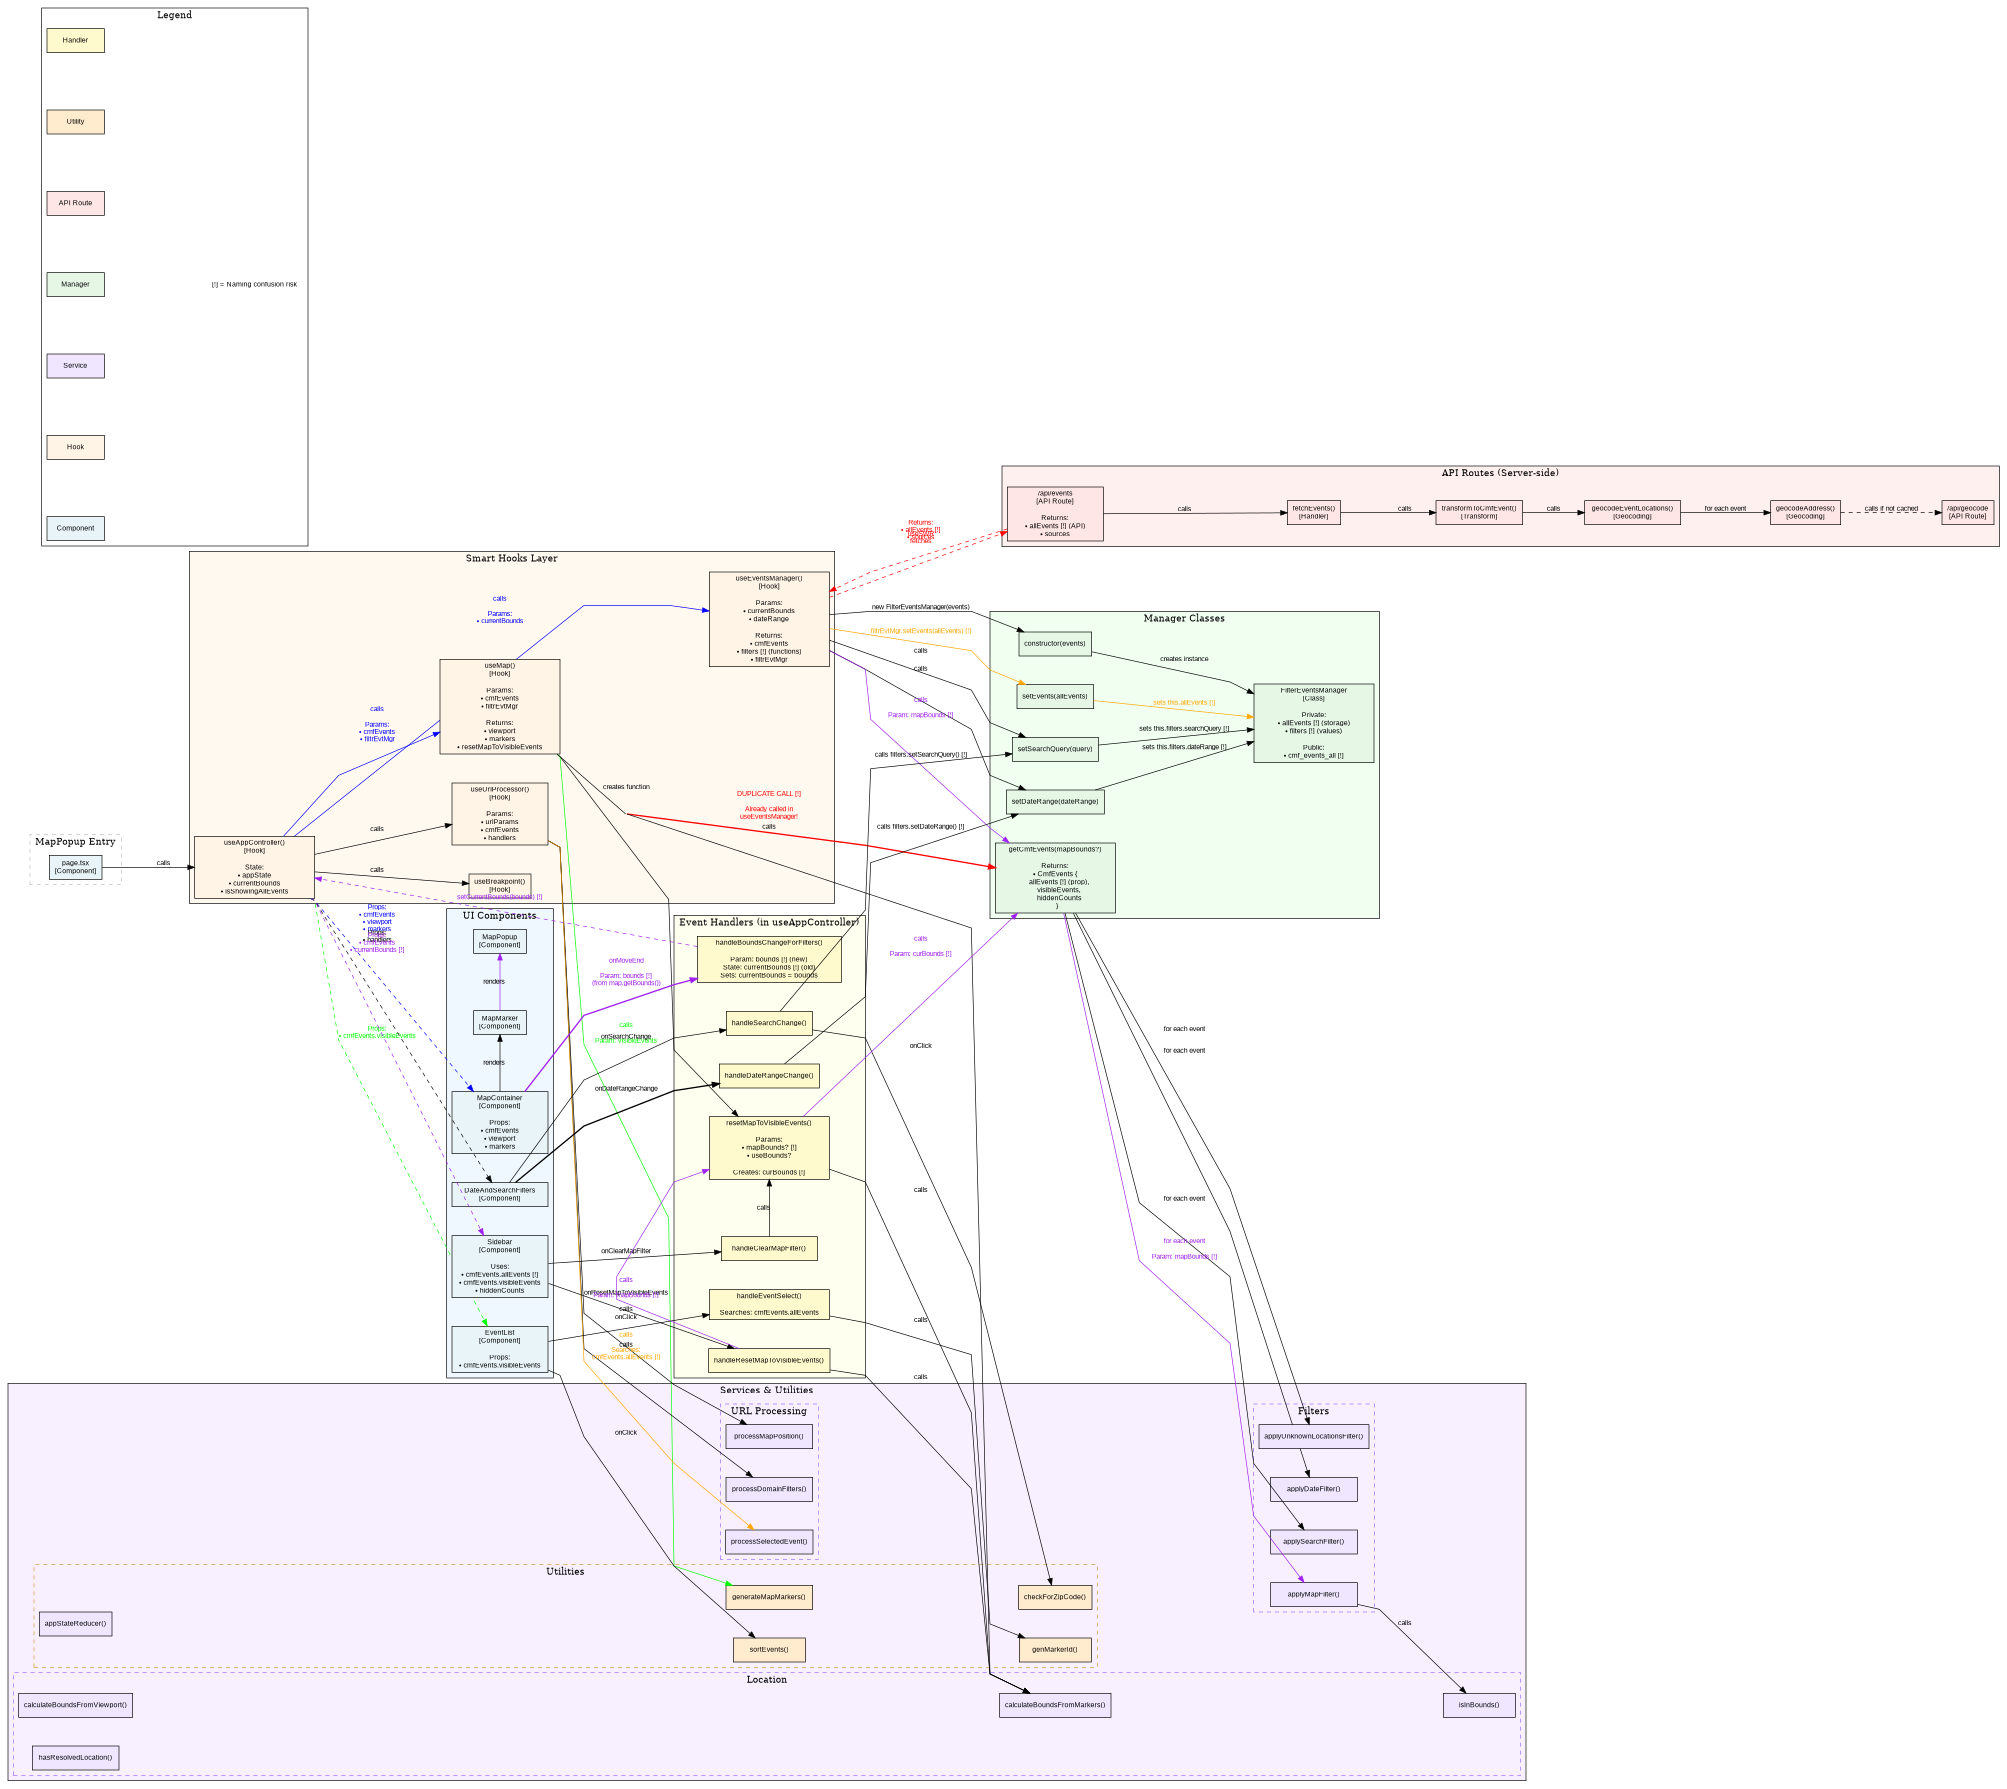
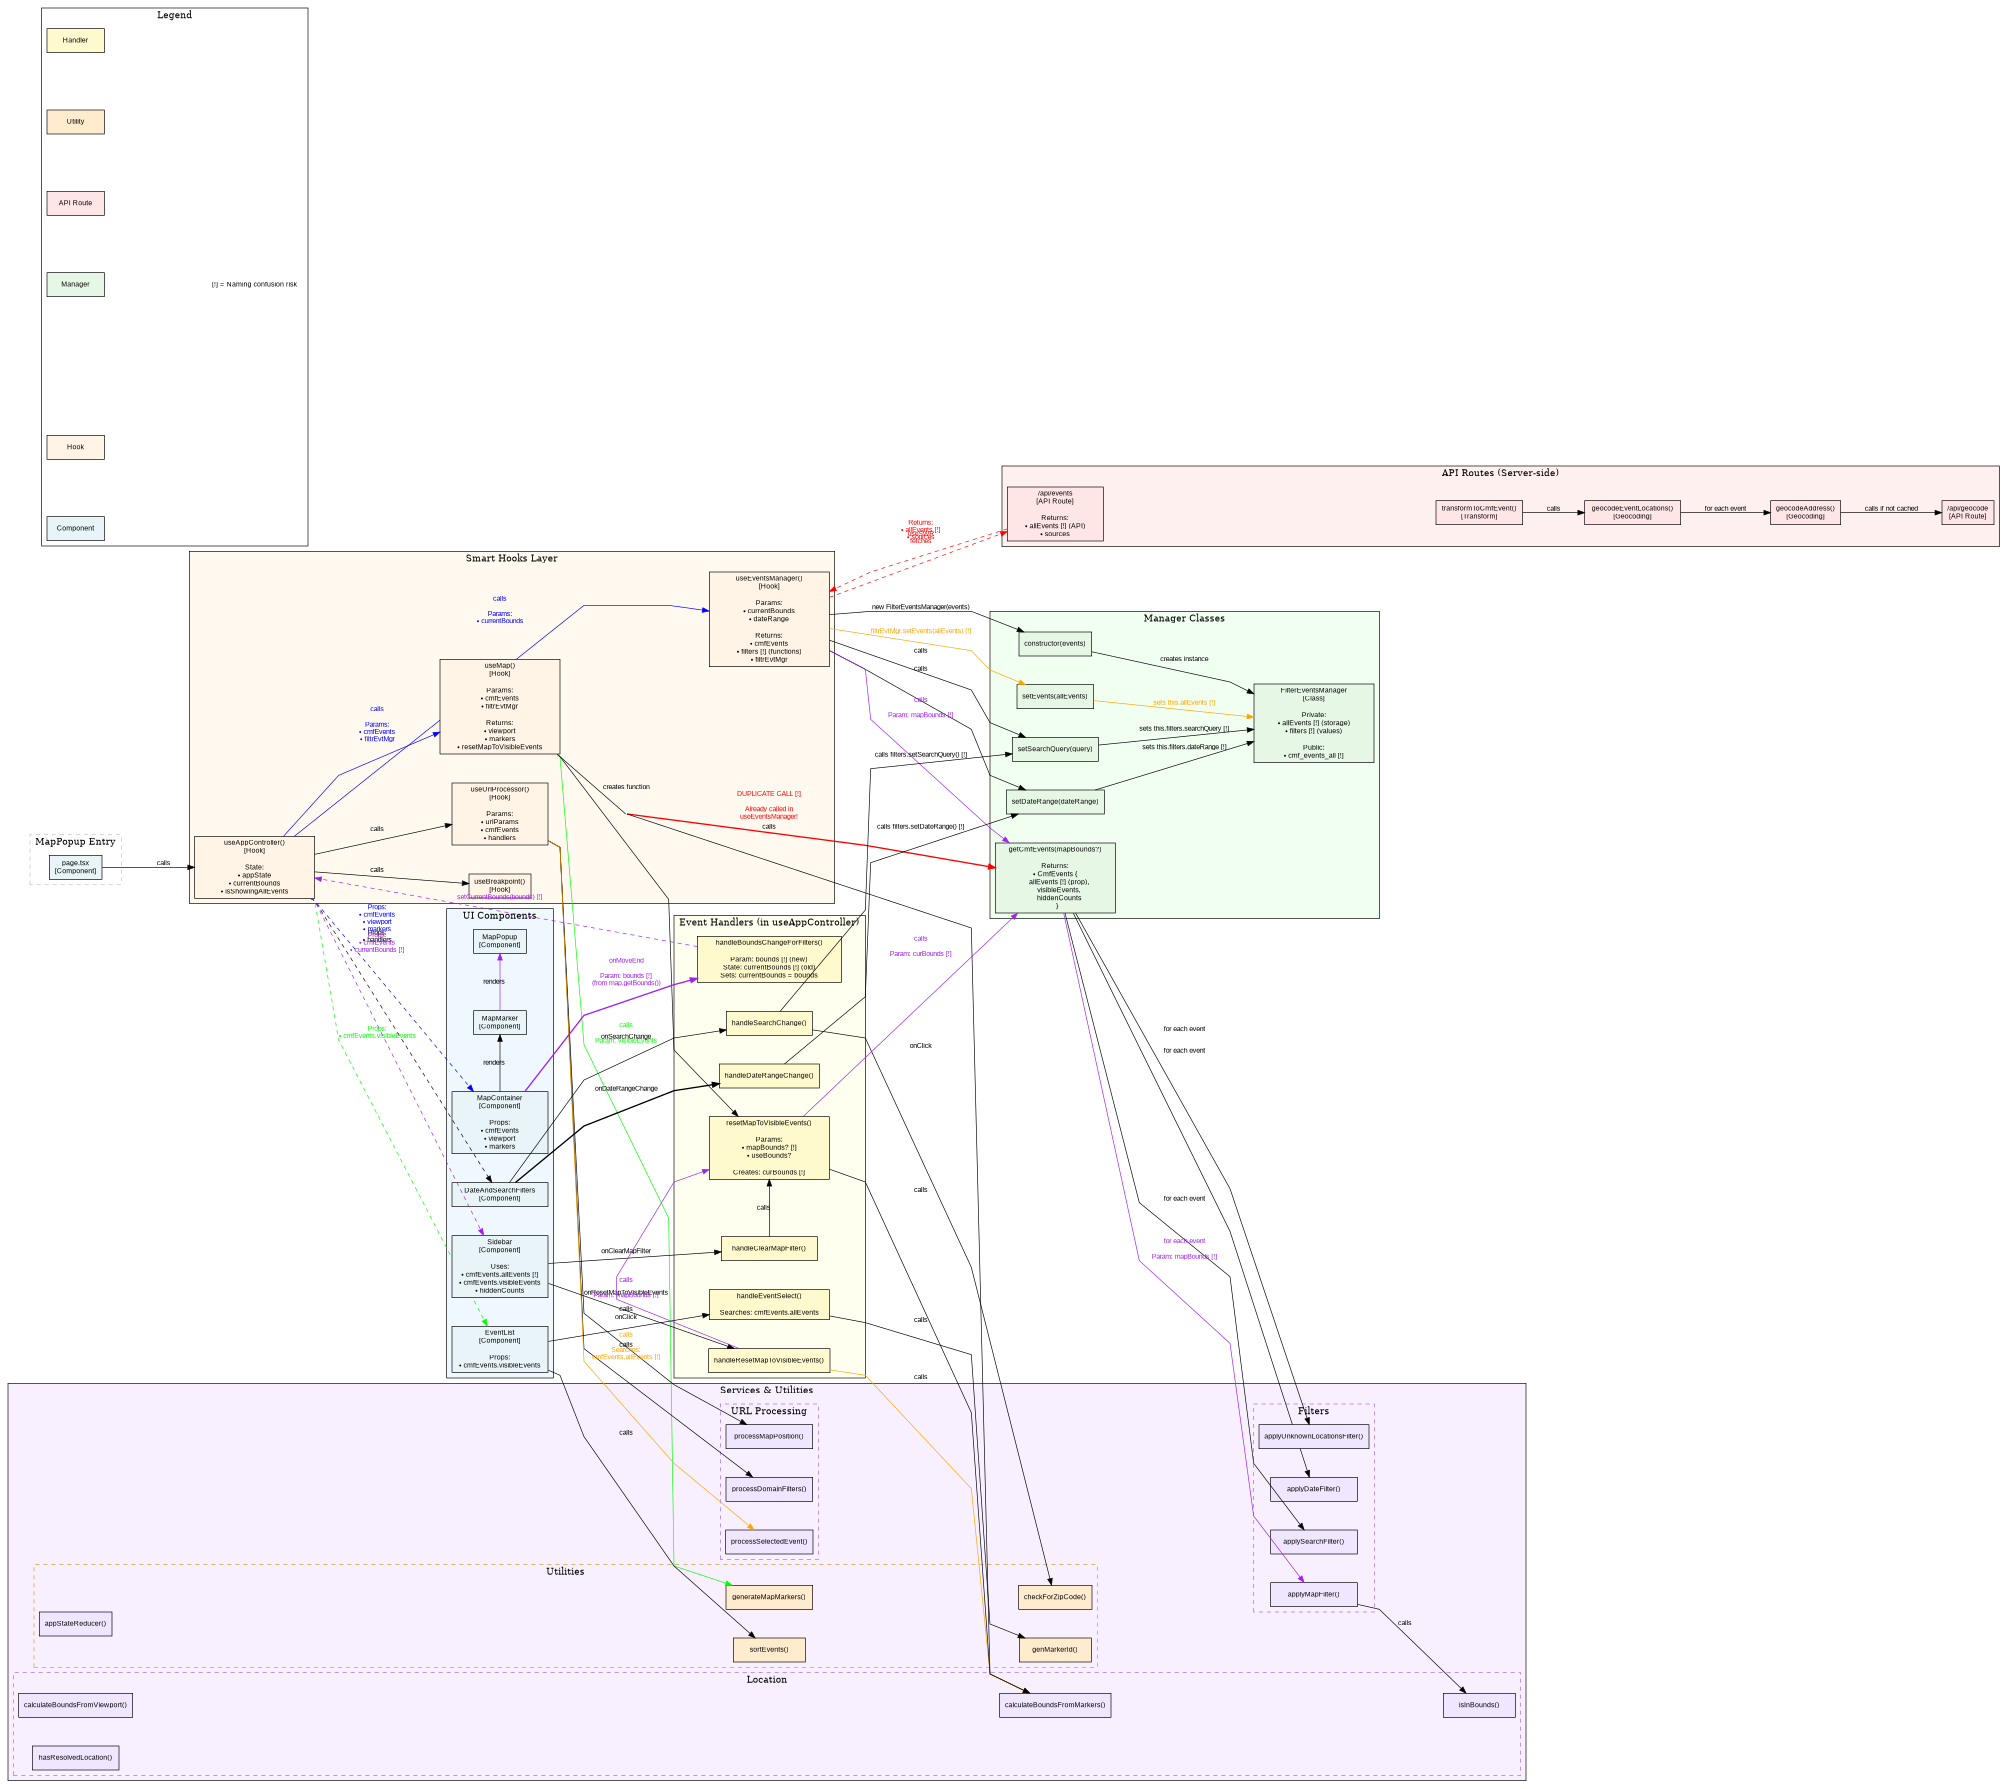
(76, 366) -> none
(1314, 513) -> none
(1888, 513) -> (1888, 513)
(626, 1433) -> (626, 1433)
(973, 1505) -> (973, 1505)
